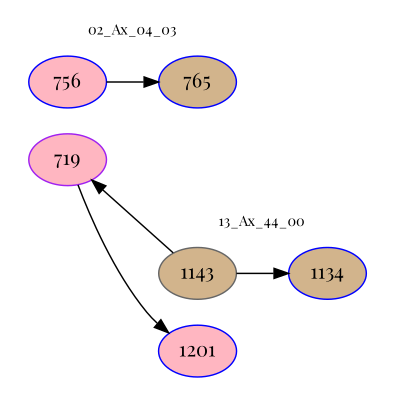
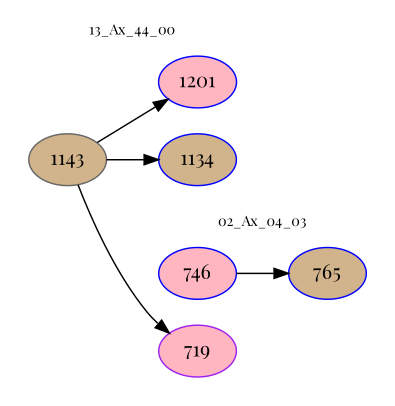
(68, 82) -> (198, 273)
(111, 258) -> (126, 125)
